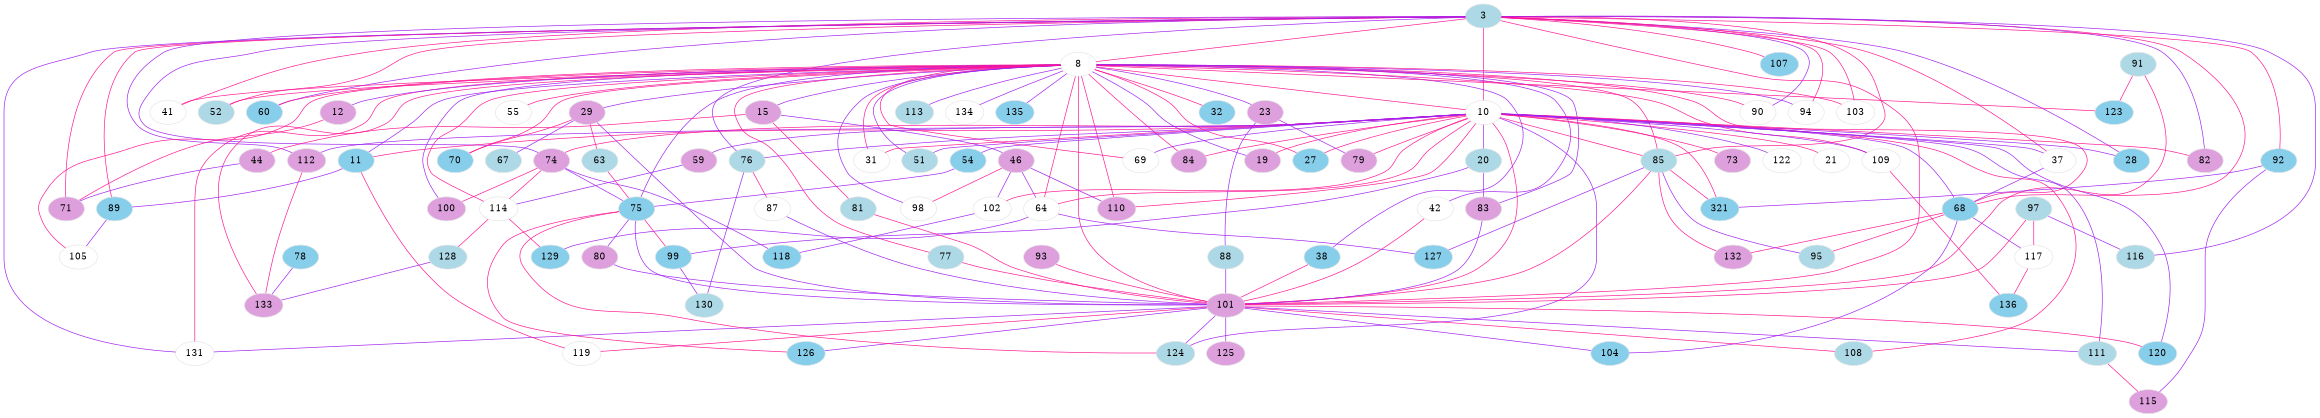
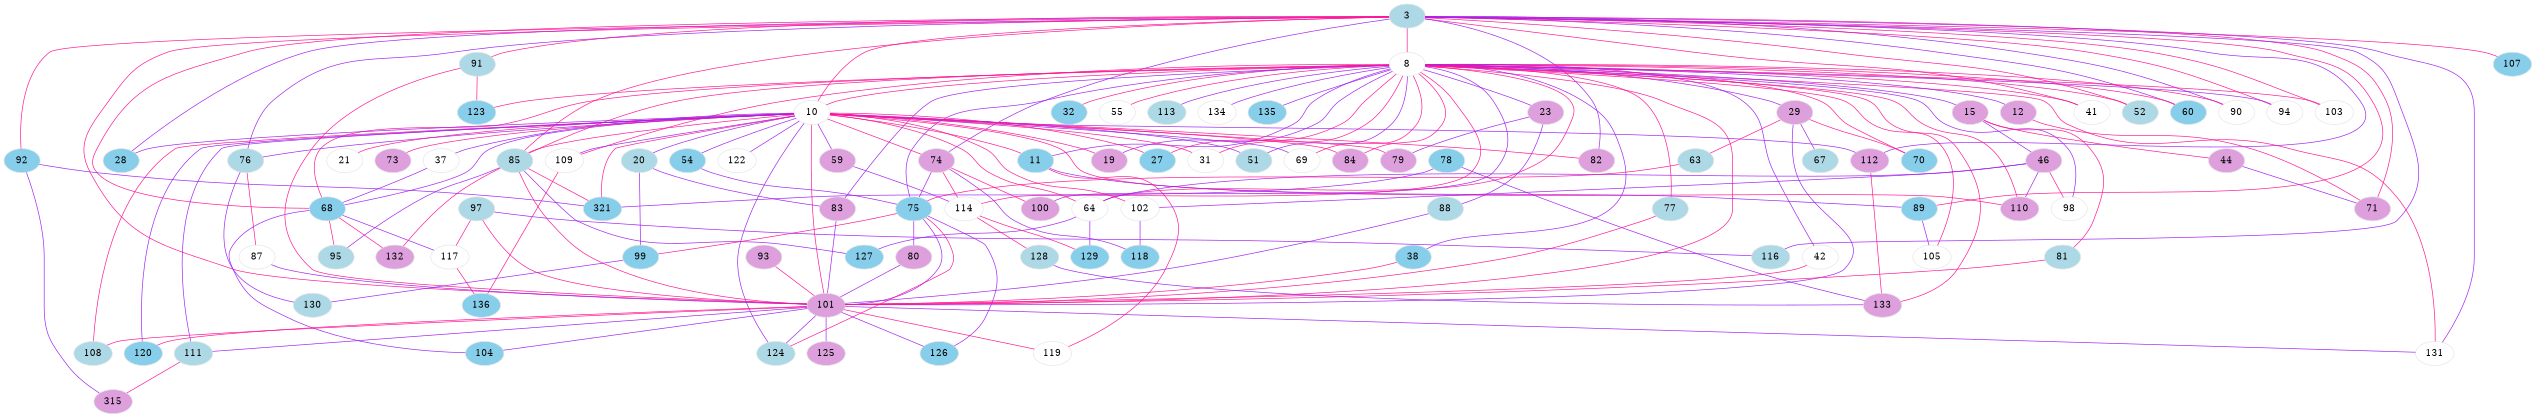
(1844, 47) -> (939, 21)
none -> (886, 195)
(543, 331) -> (996, 270)
(2148, 402) -> (113, 402)
